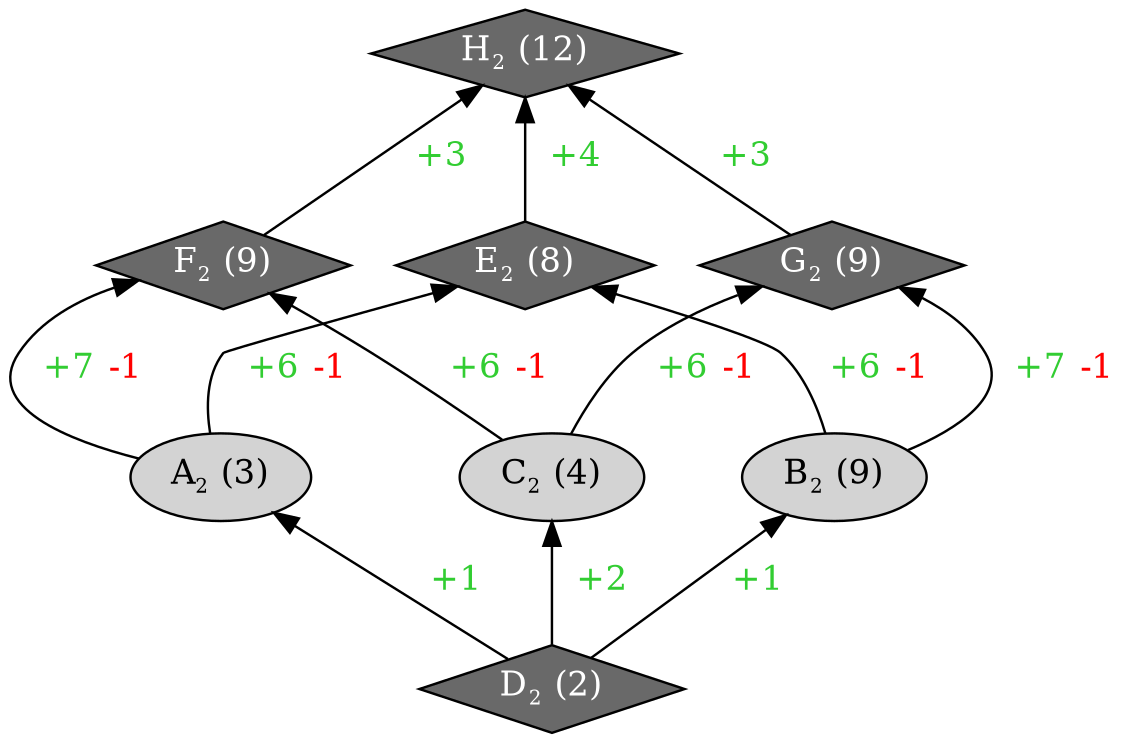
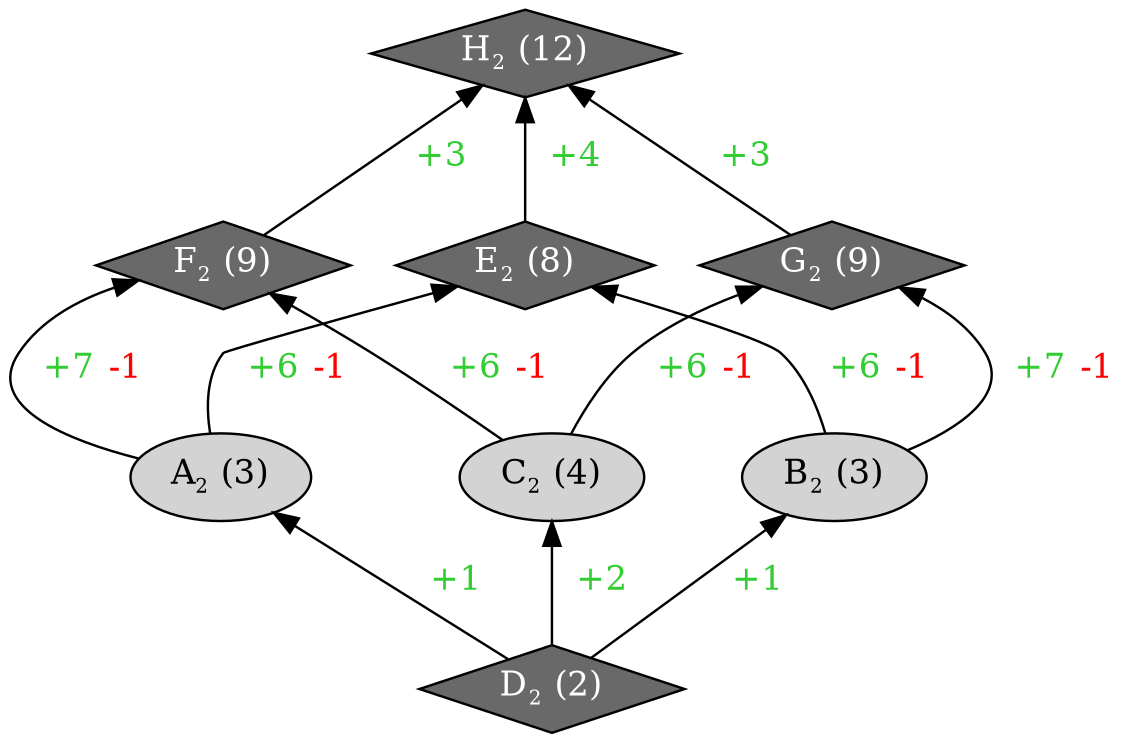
(855, 474) -> (855, 474)
